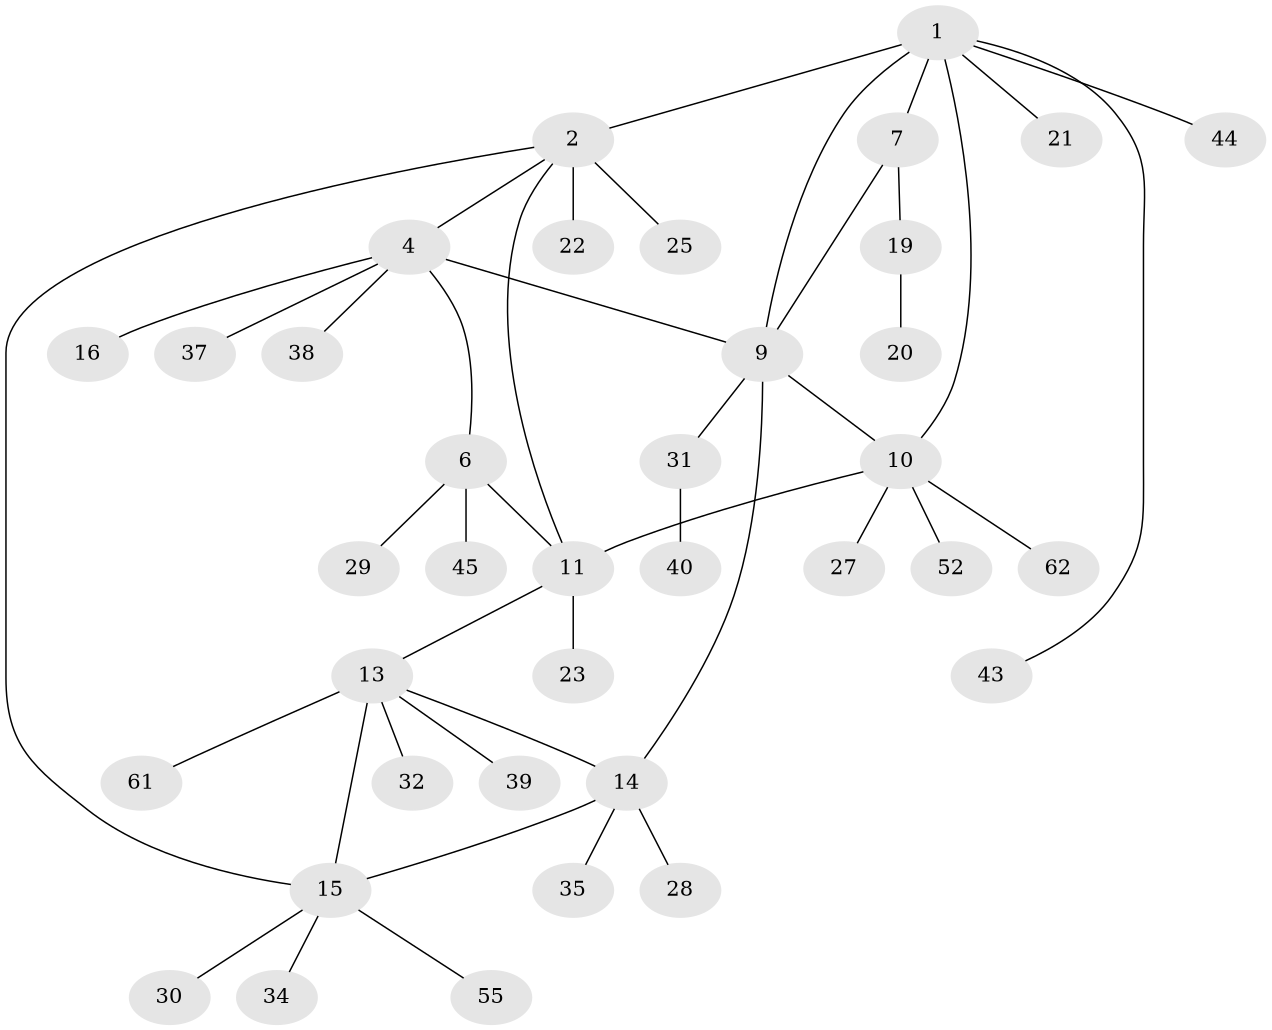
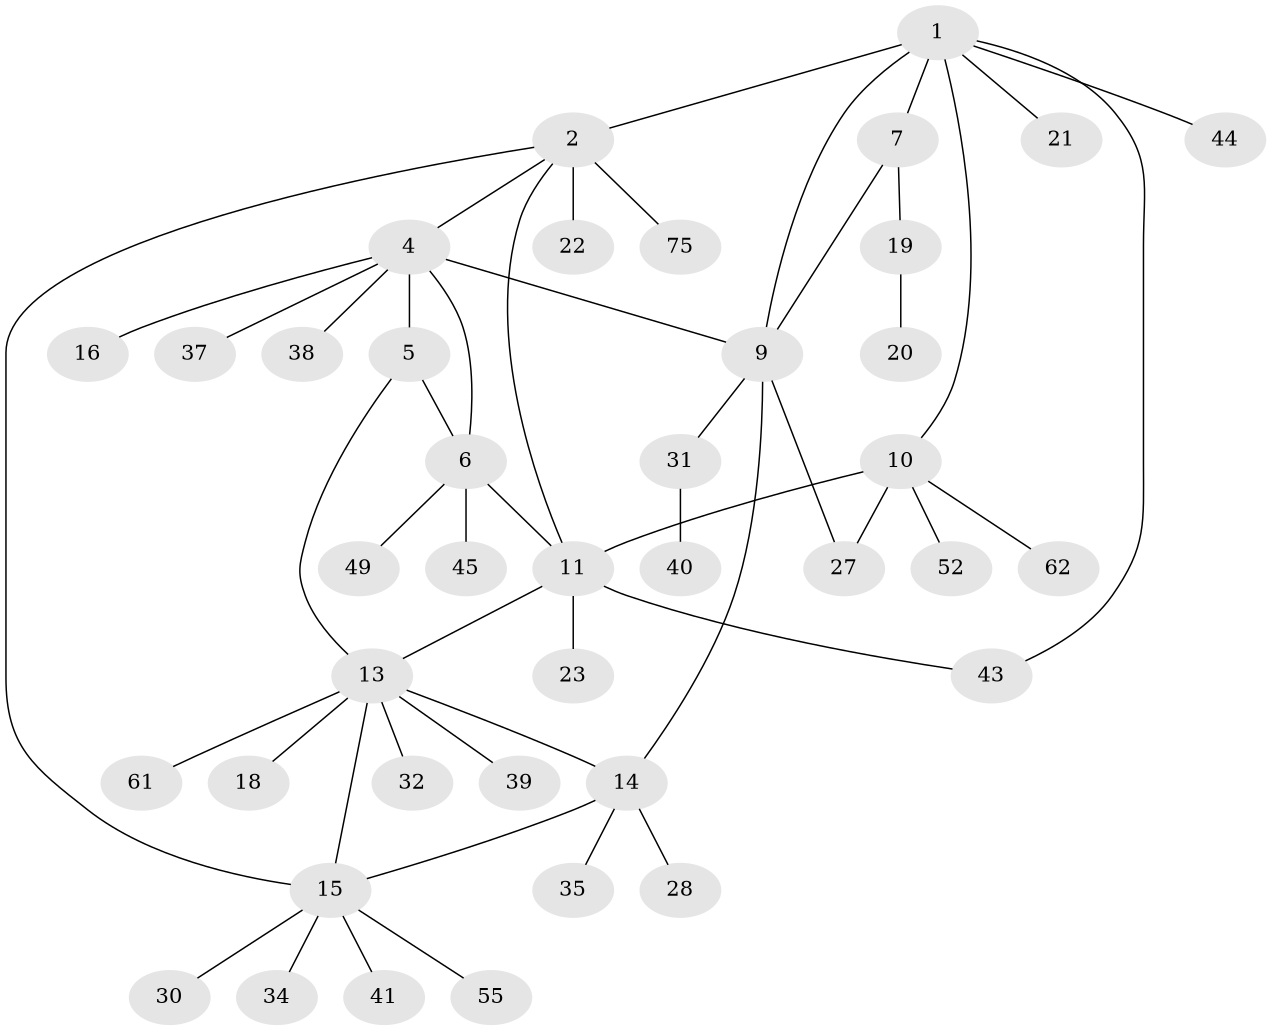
(680, 247) -> (680, 247)
none -> (409, 354)
(832, 408) -> (803, 461)
(359, 569) -> (359, 569)
none -> (776, 636)
none -> (249, 783)
none -> (384, 998)
